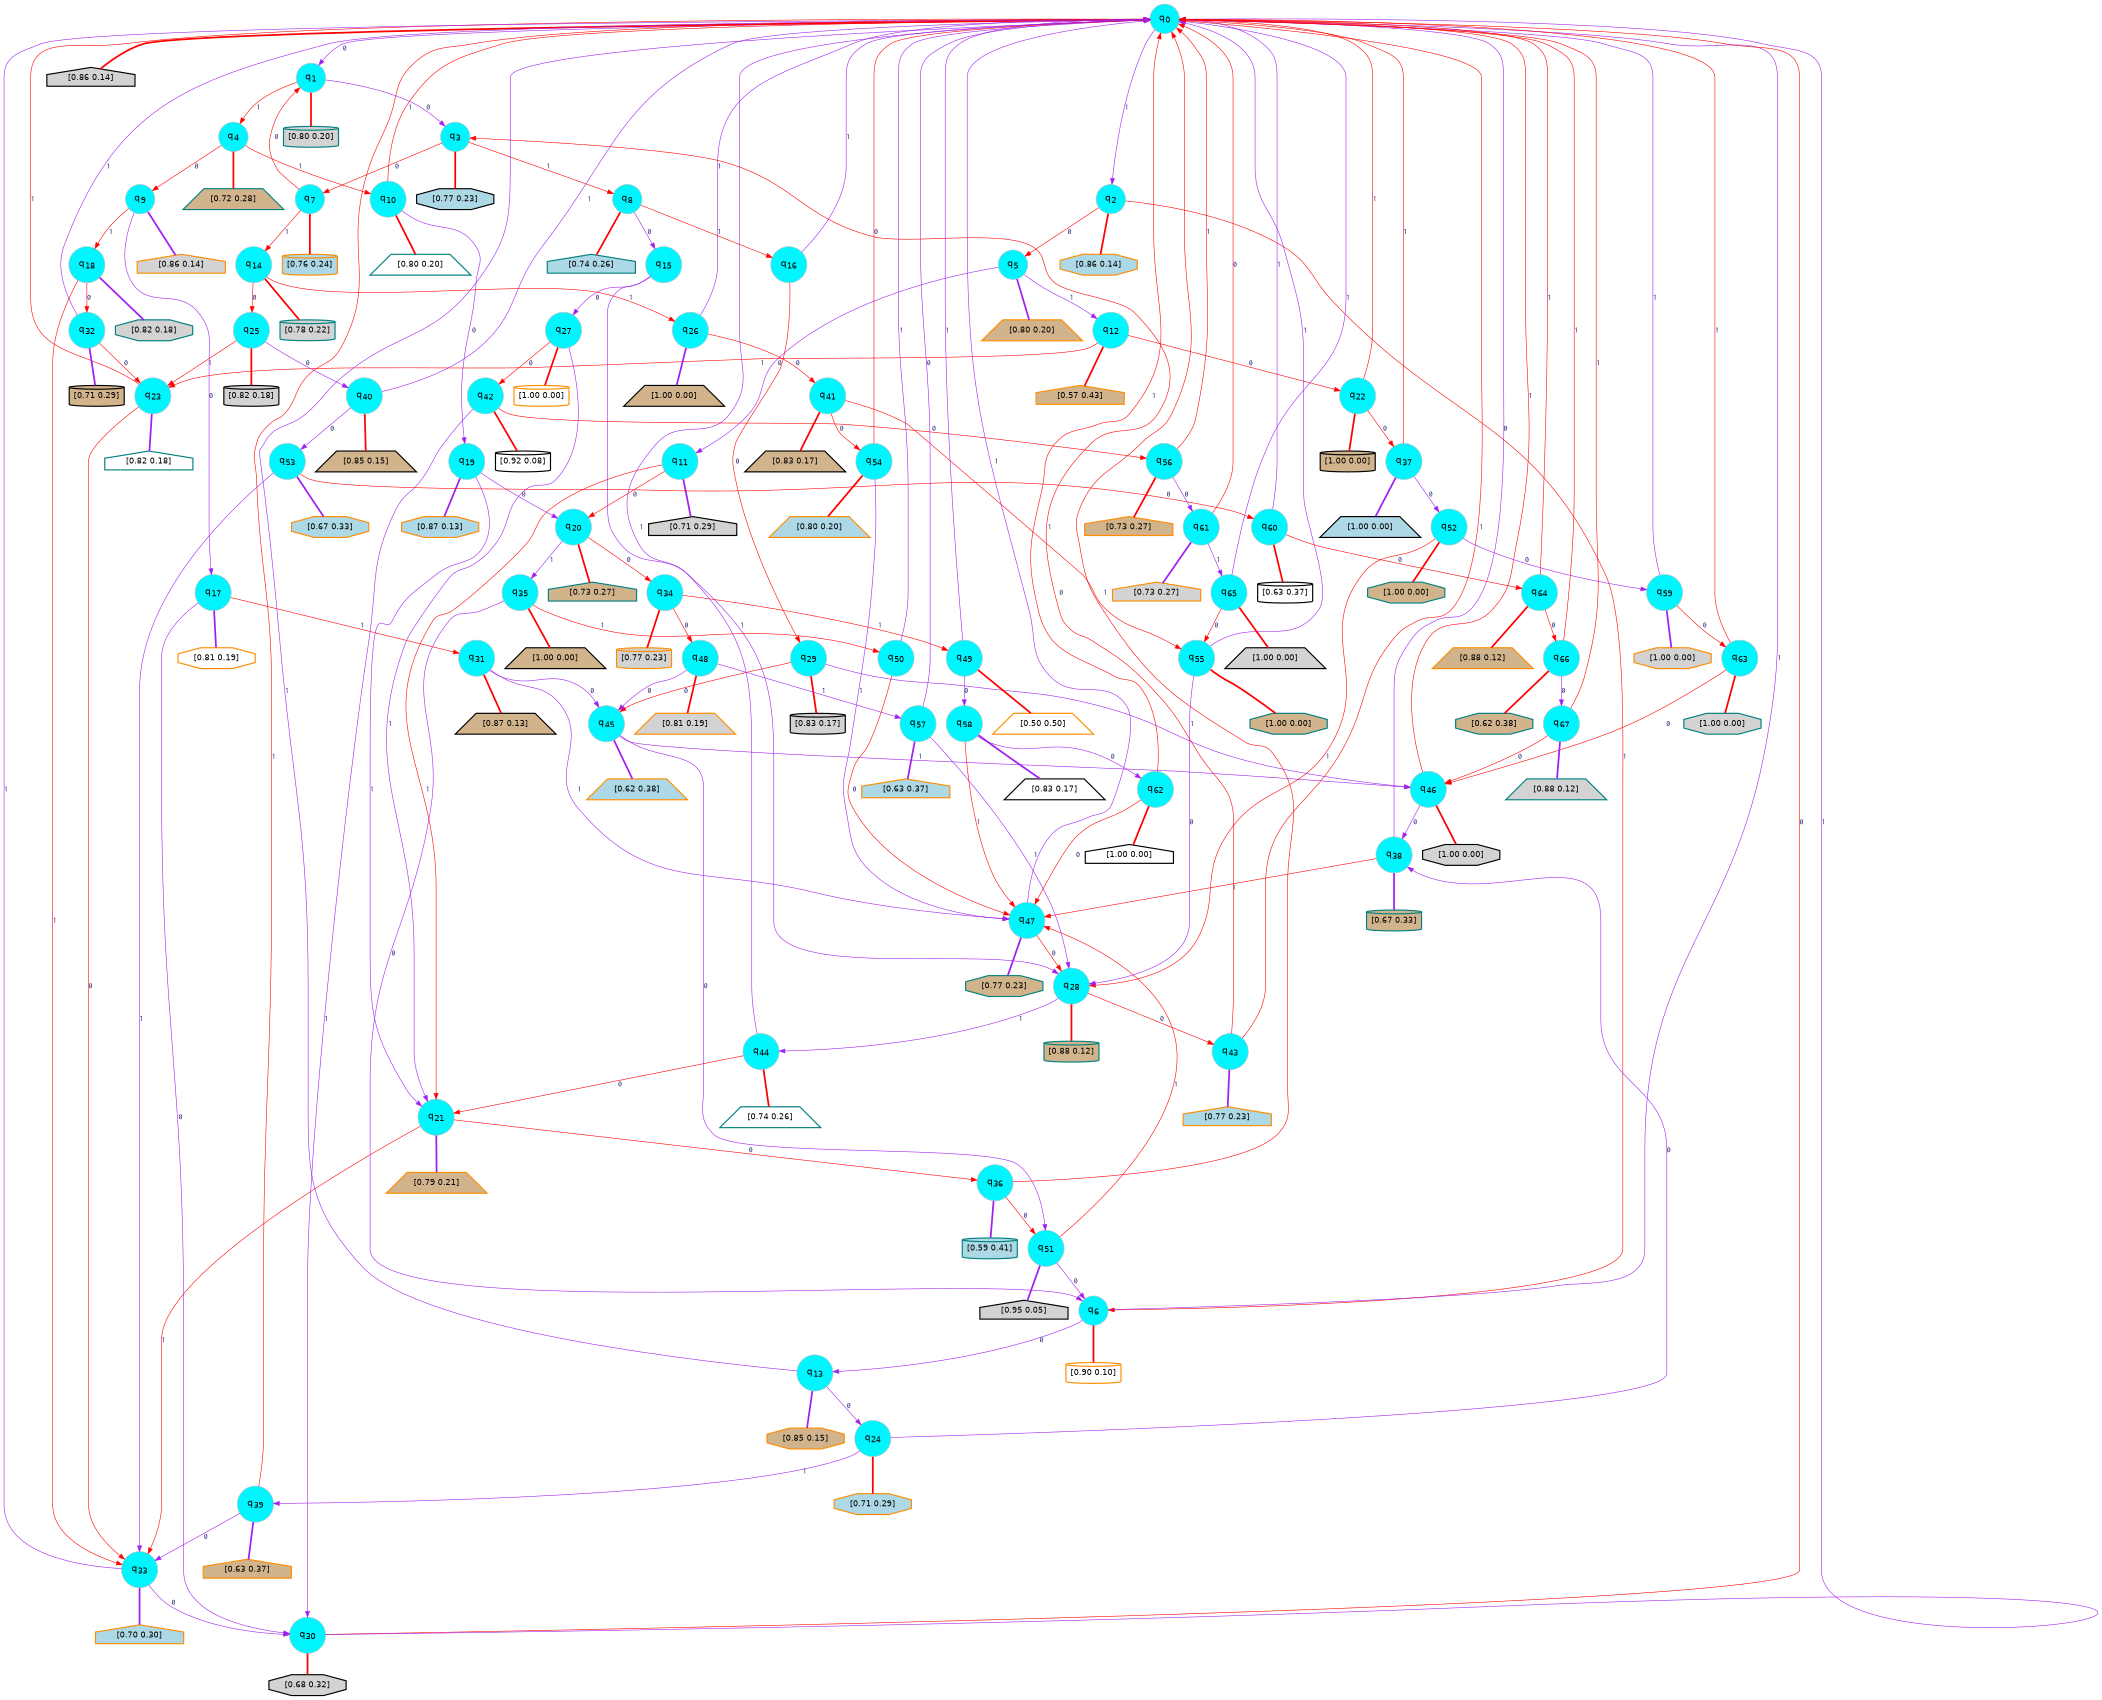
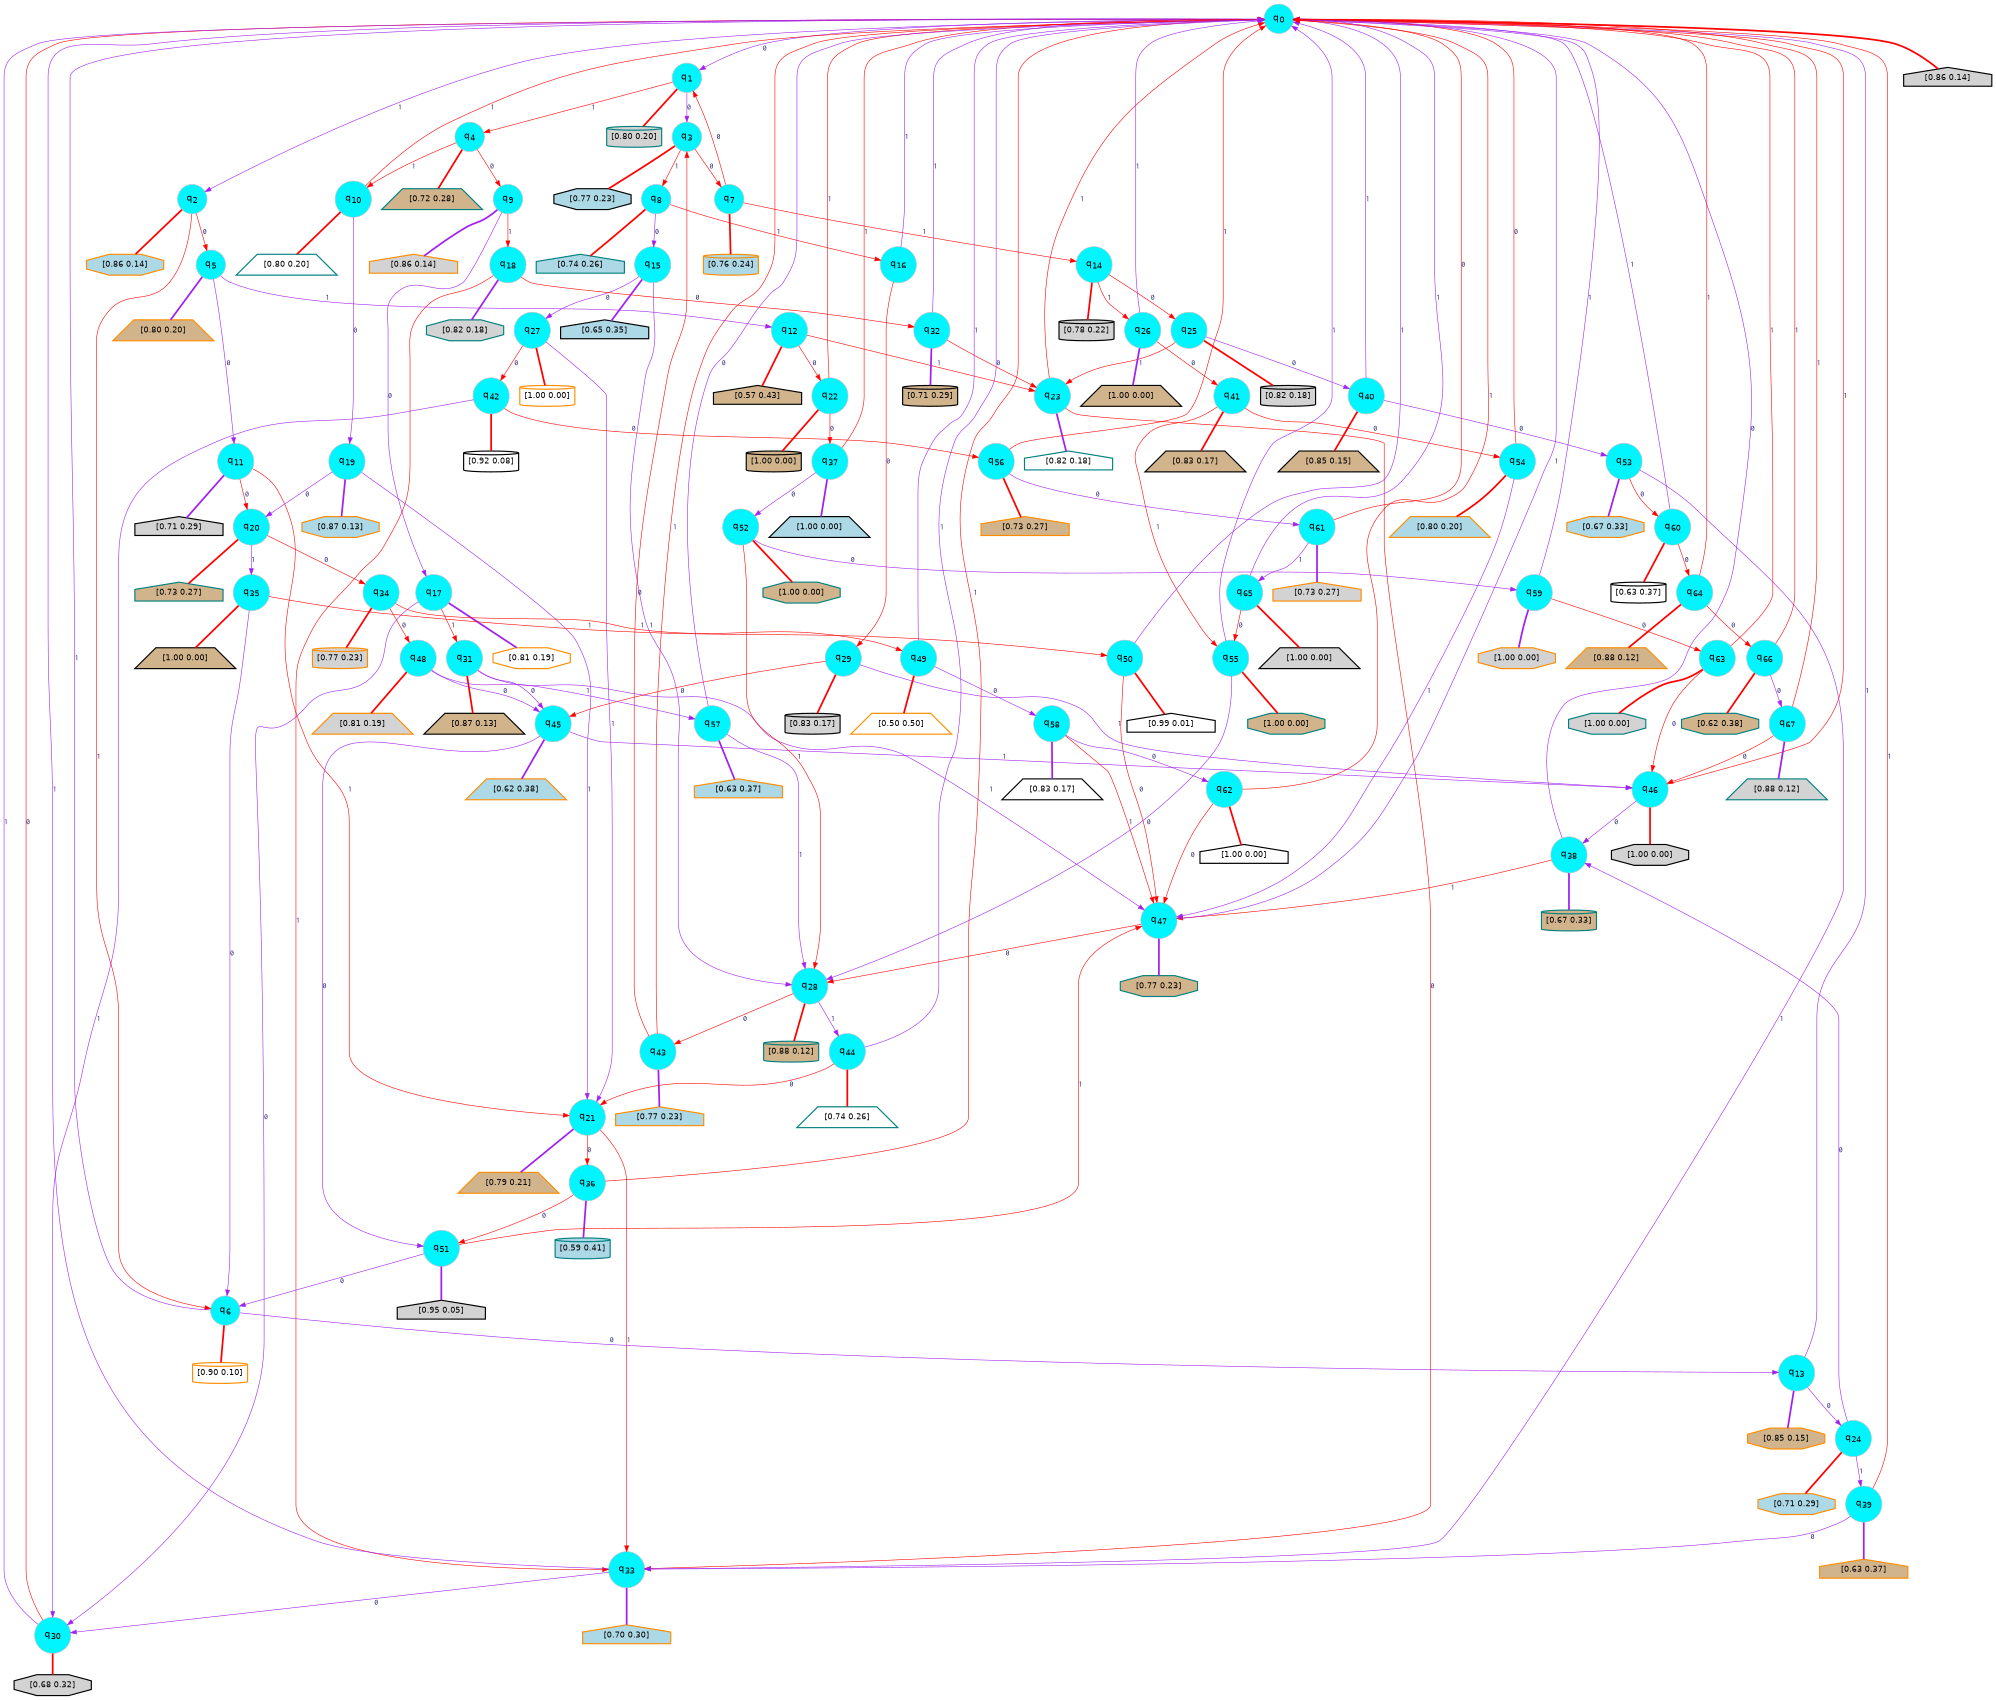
(308, 330) -> (1087, 330)
none -> (605, 330)
(1080, 396) -> (758, 396)
none -> (1171, 724)
